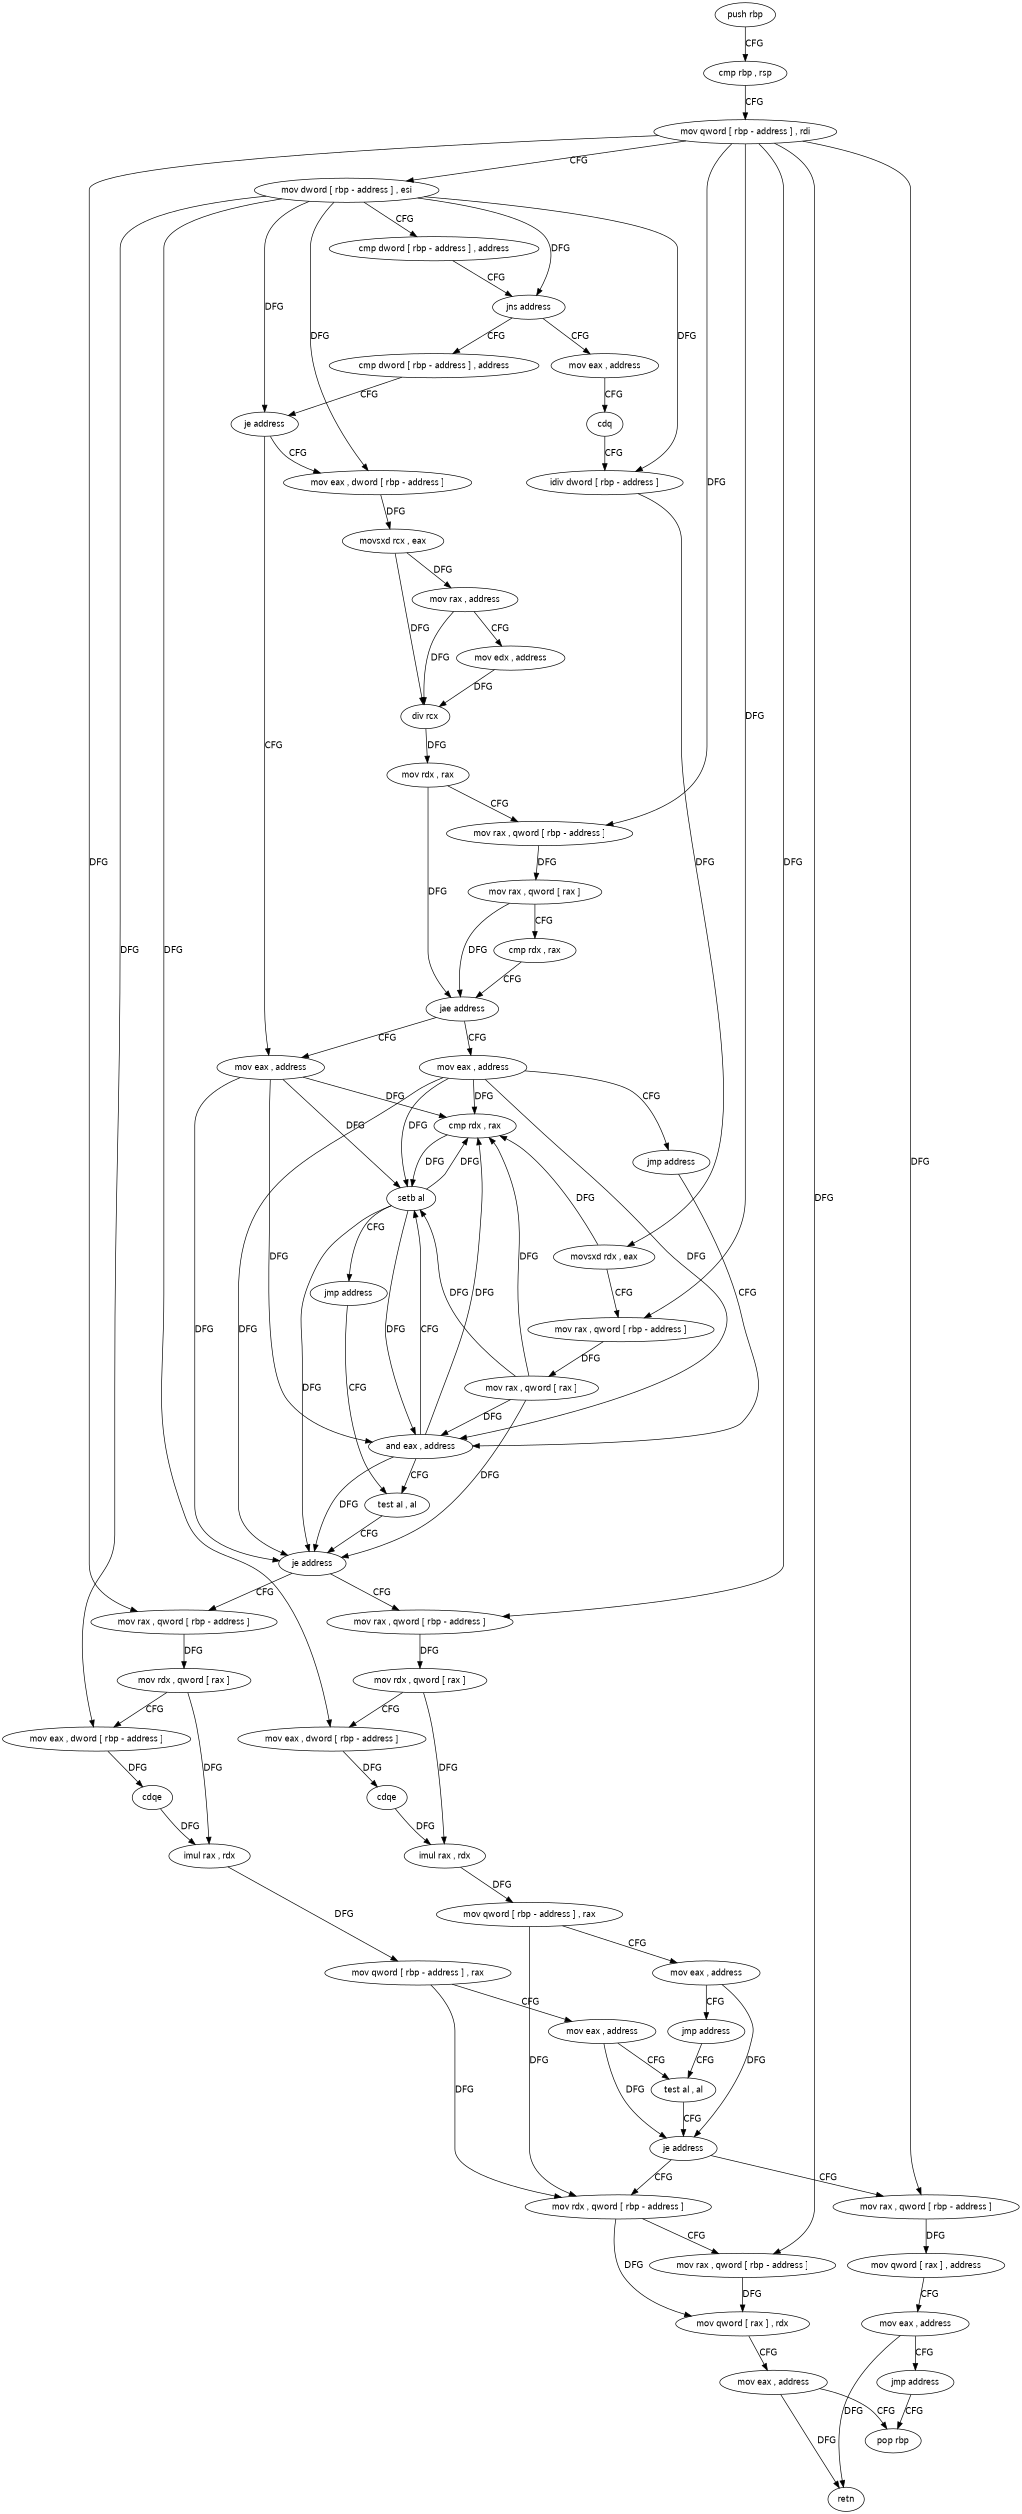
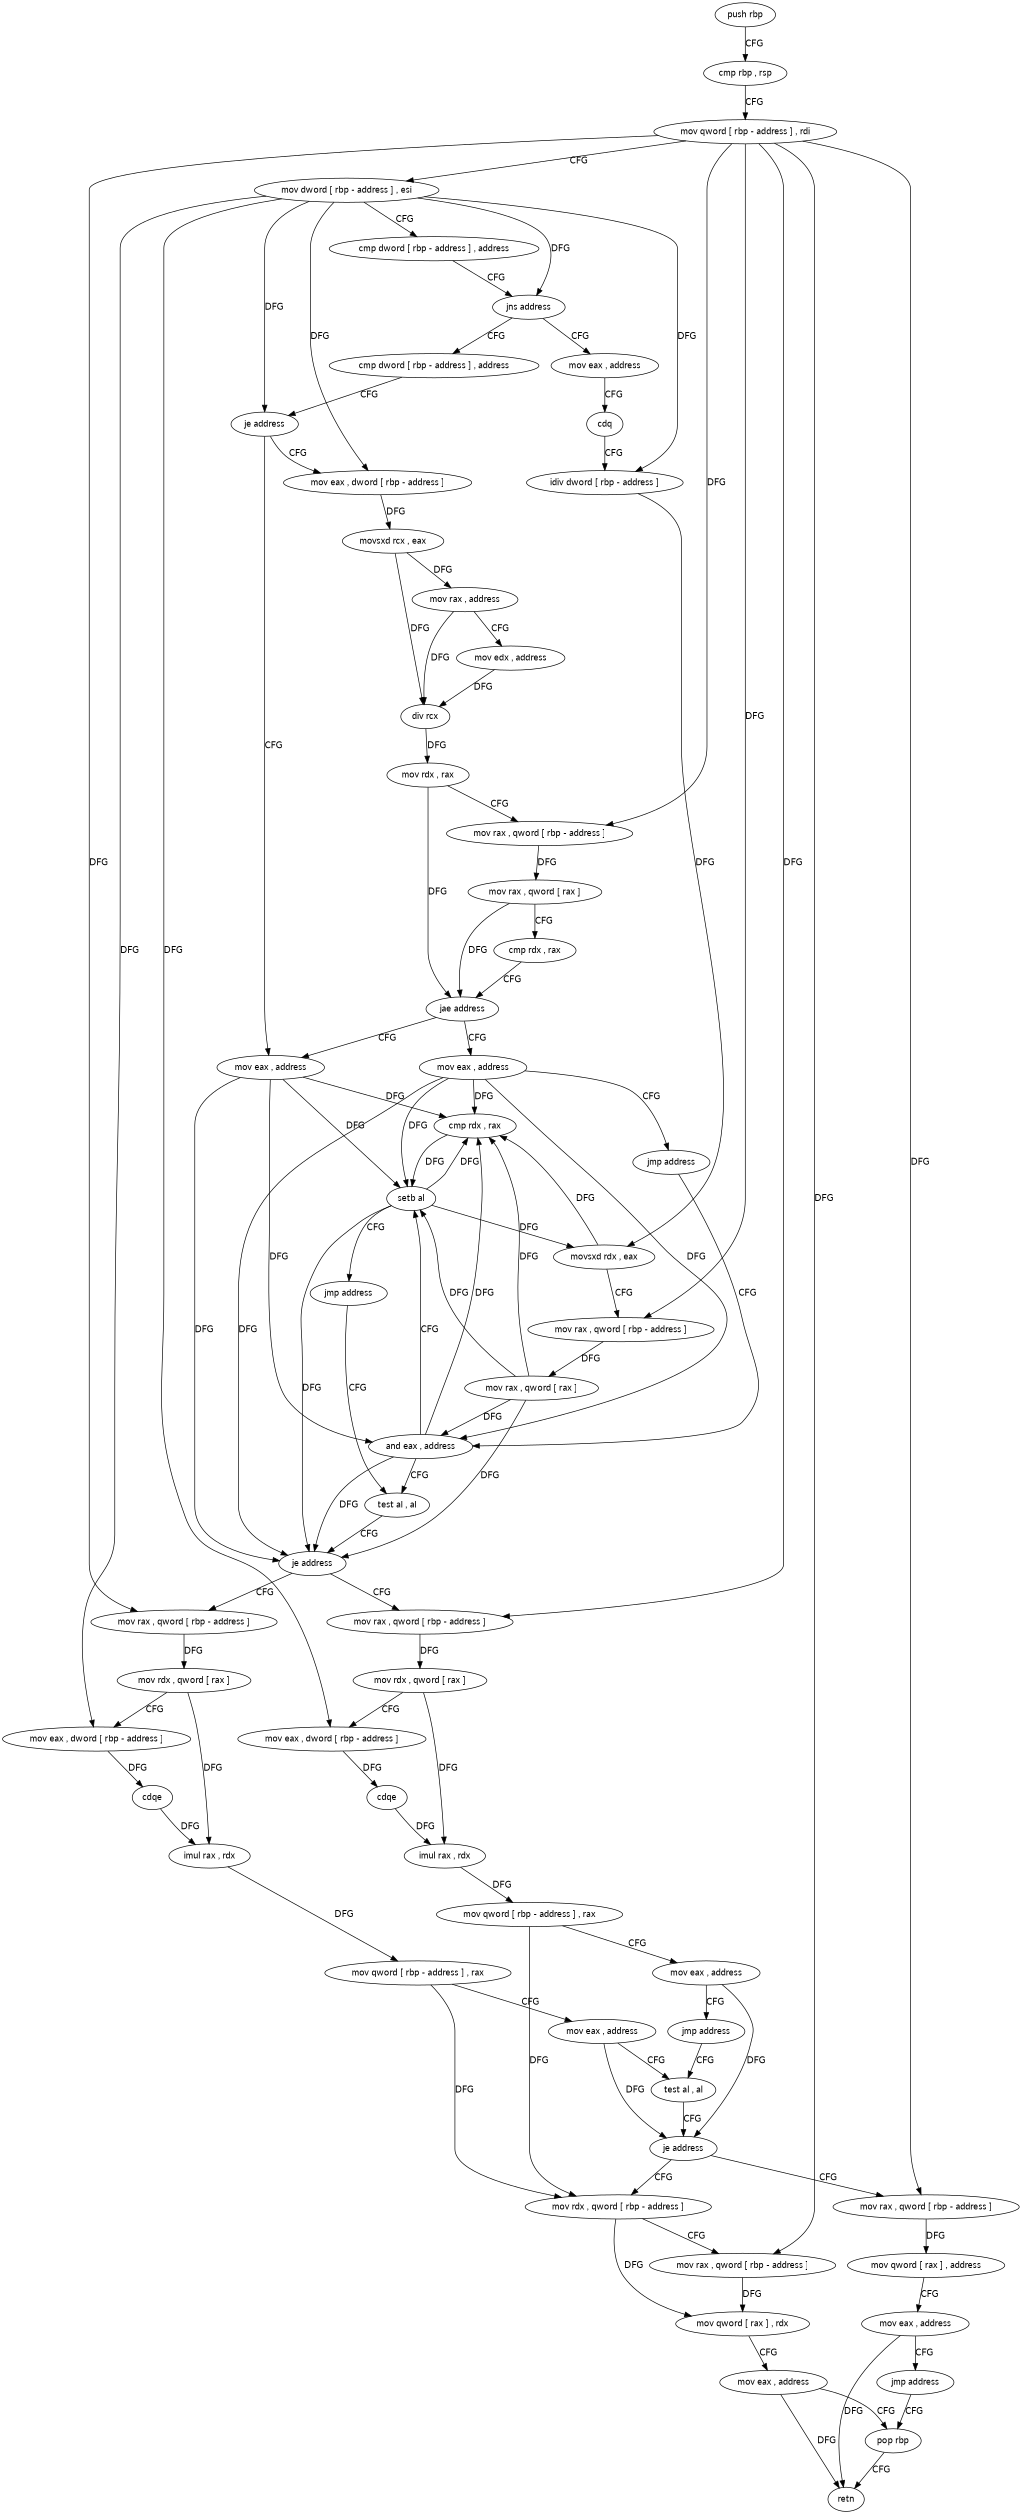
(386, 1320) -> (499, 1225)
none -> (872, 2468)
